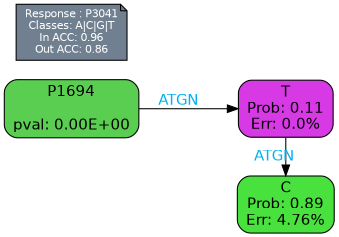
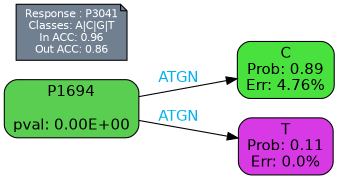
(286, 151) -> (183, 89)
